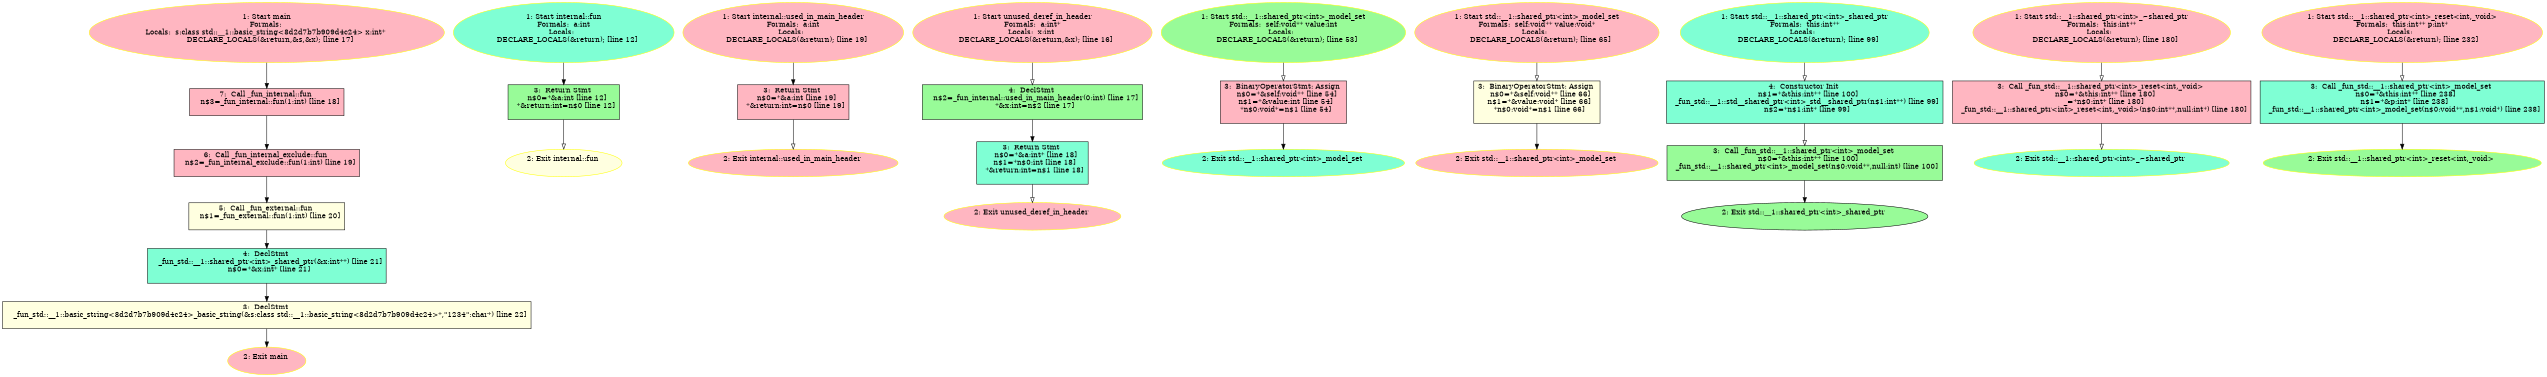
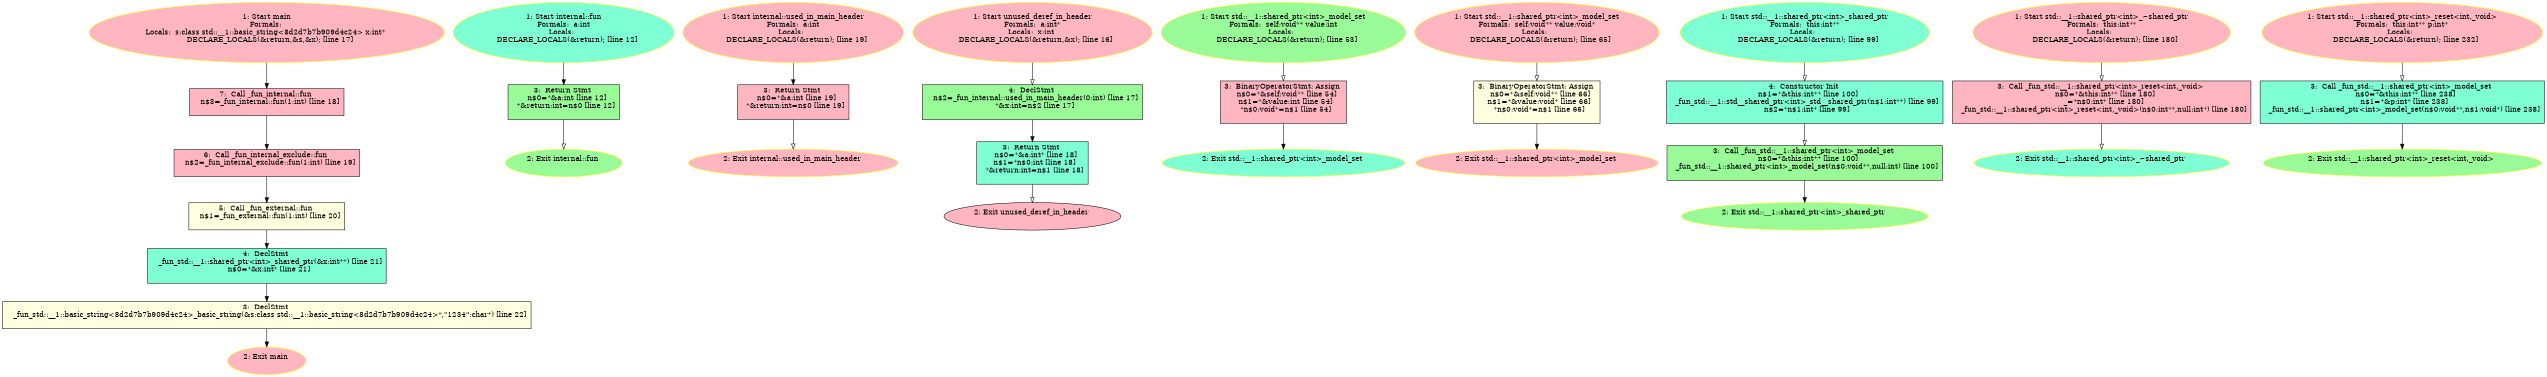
(564, 163) -> (564, 163)
(1032, 216) -> (1032, 216)
(1805, 216) -> (1805, 216)
